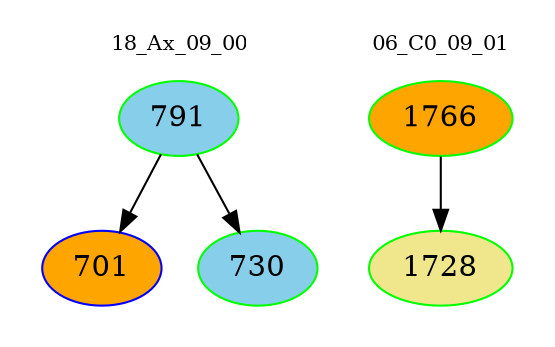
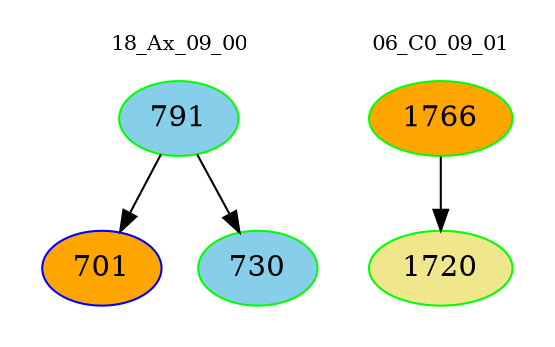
(441, 268) -> (441, 268)
